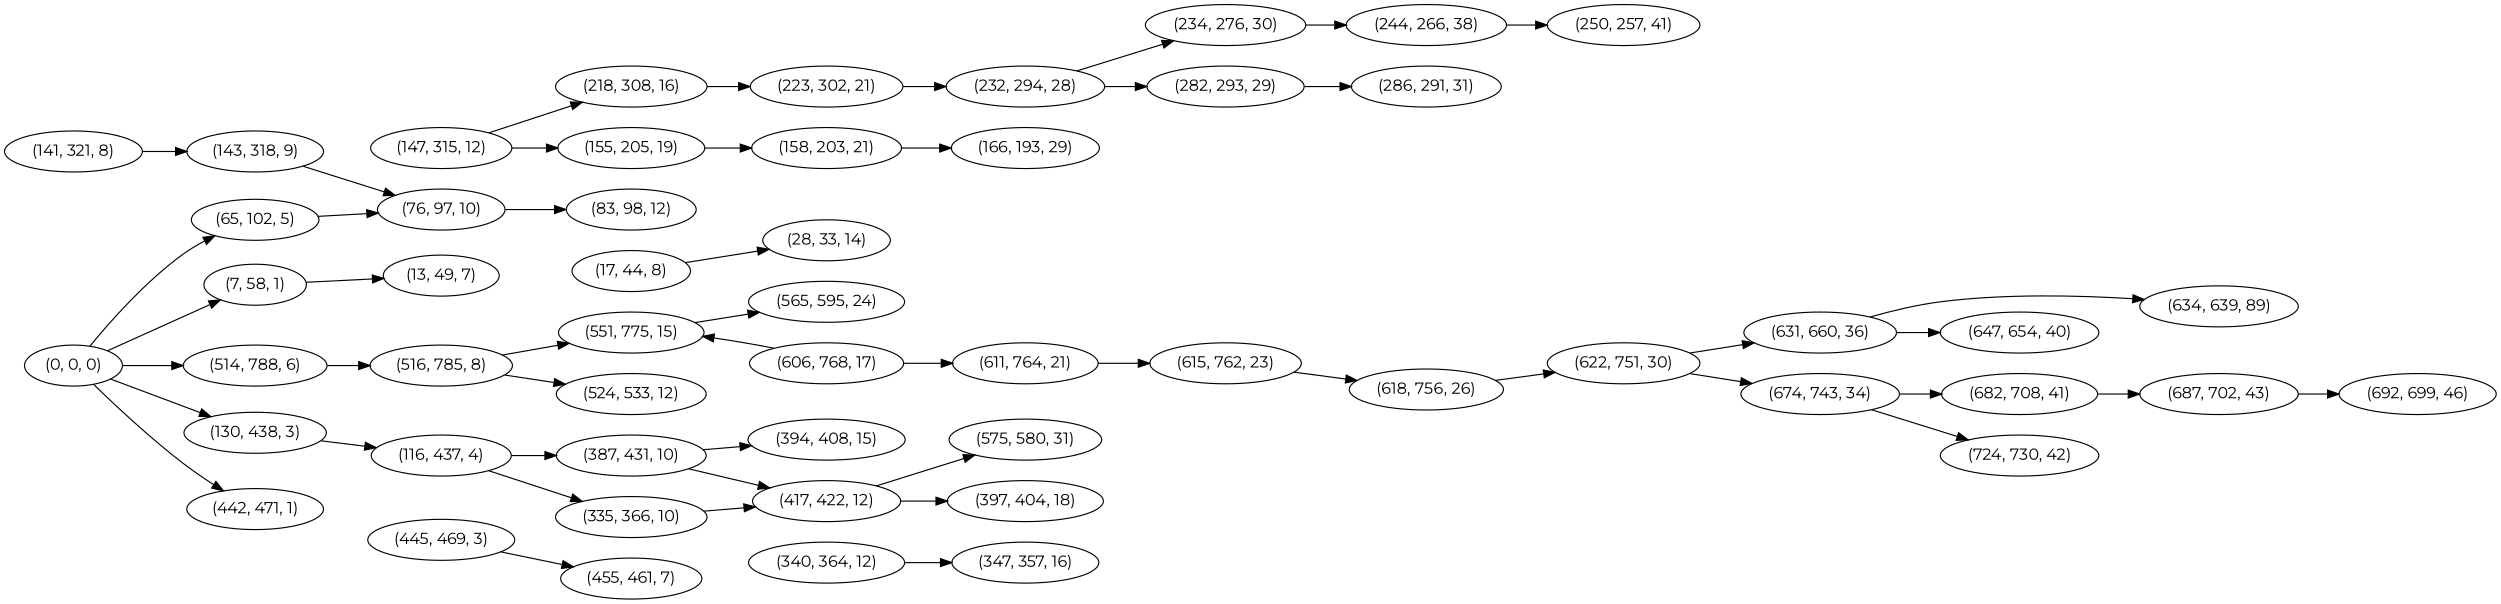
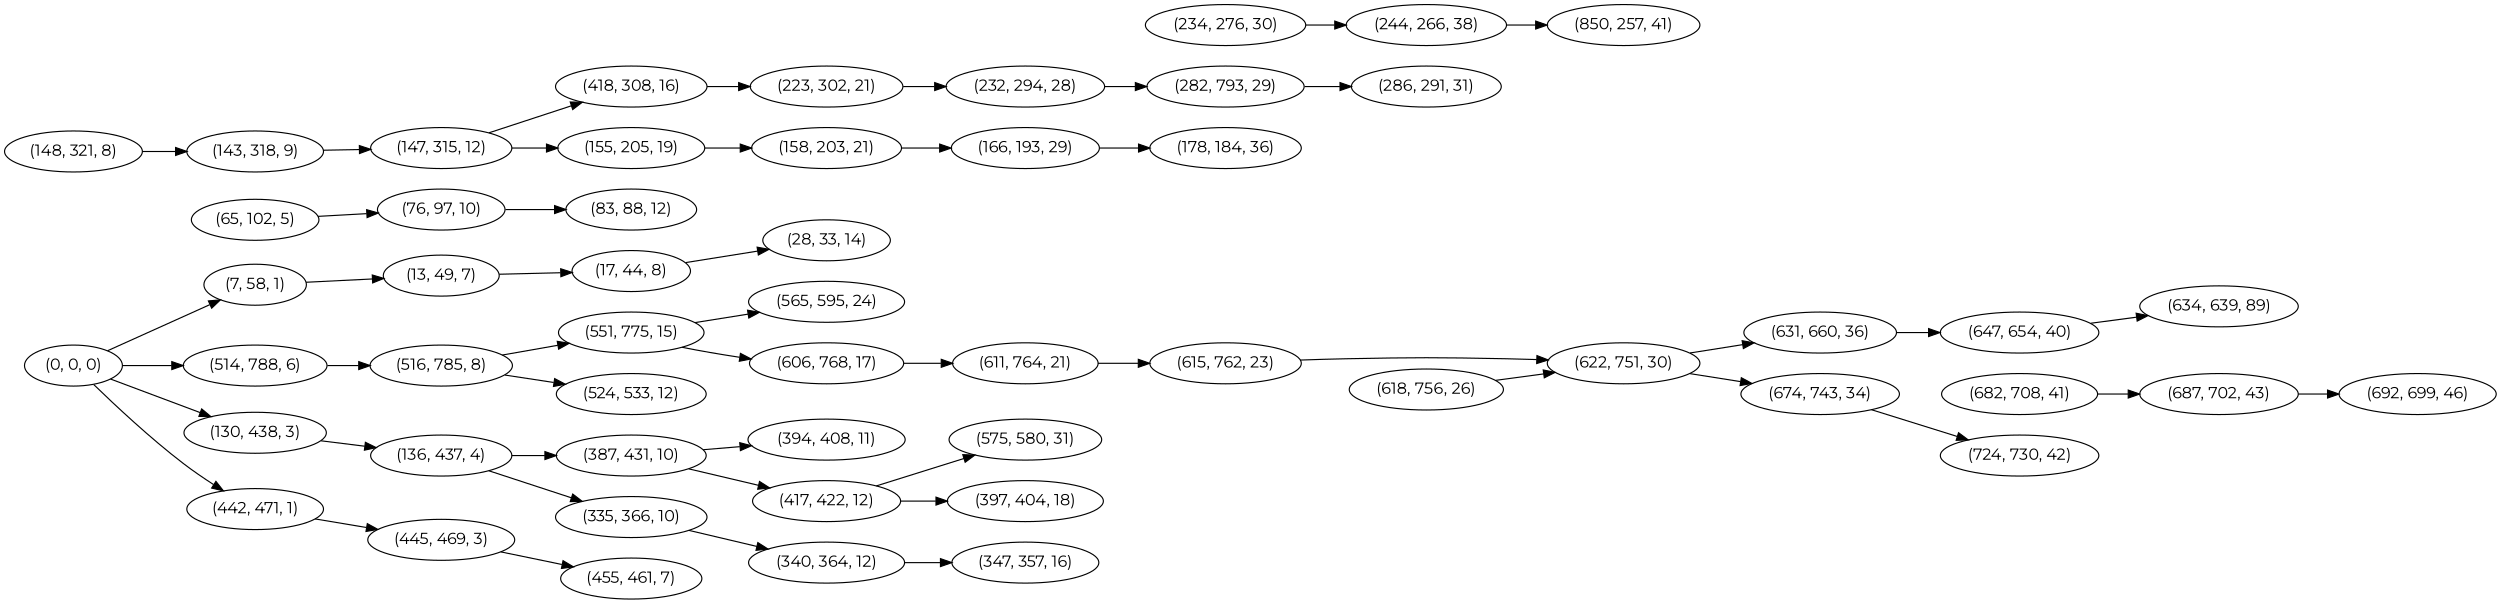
(1624, 25) -> (1624, 25)
(1120, 58) -> none
(631, 87) -> (631, 87)
(1226, 87) -> (1226, 87)
none -> (1226, 148)
(73, 151) -> (73, 151)
(344, 179) -> (341, 150)
(631, 210) -> (631, 210)
none -> (530, 273)
(143, 289) -> none
(2000, 297) -> (2114, 320)
(744, 343) -> (711, 353)
(1320, 376) -> (1418, 358)
(1915, 394) -> none
(827, 440) -> (827, 440)
(441, 456) -> (441, 456)
(724, 510) -> (723, 538)
none -> (341, 523)
